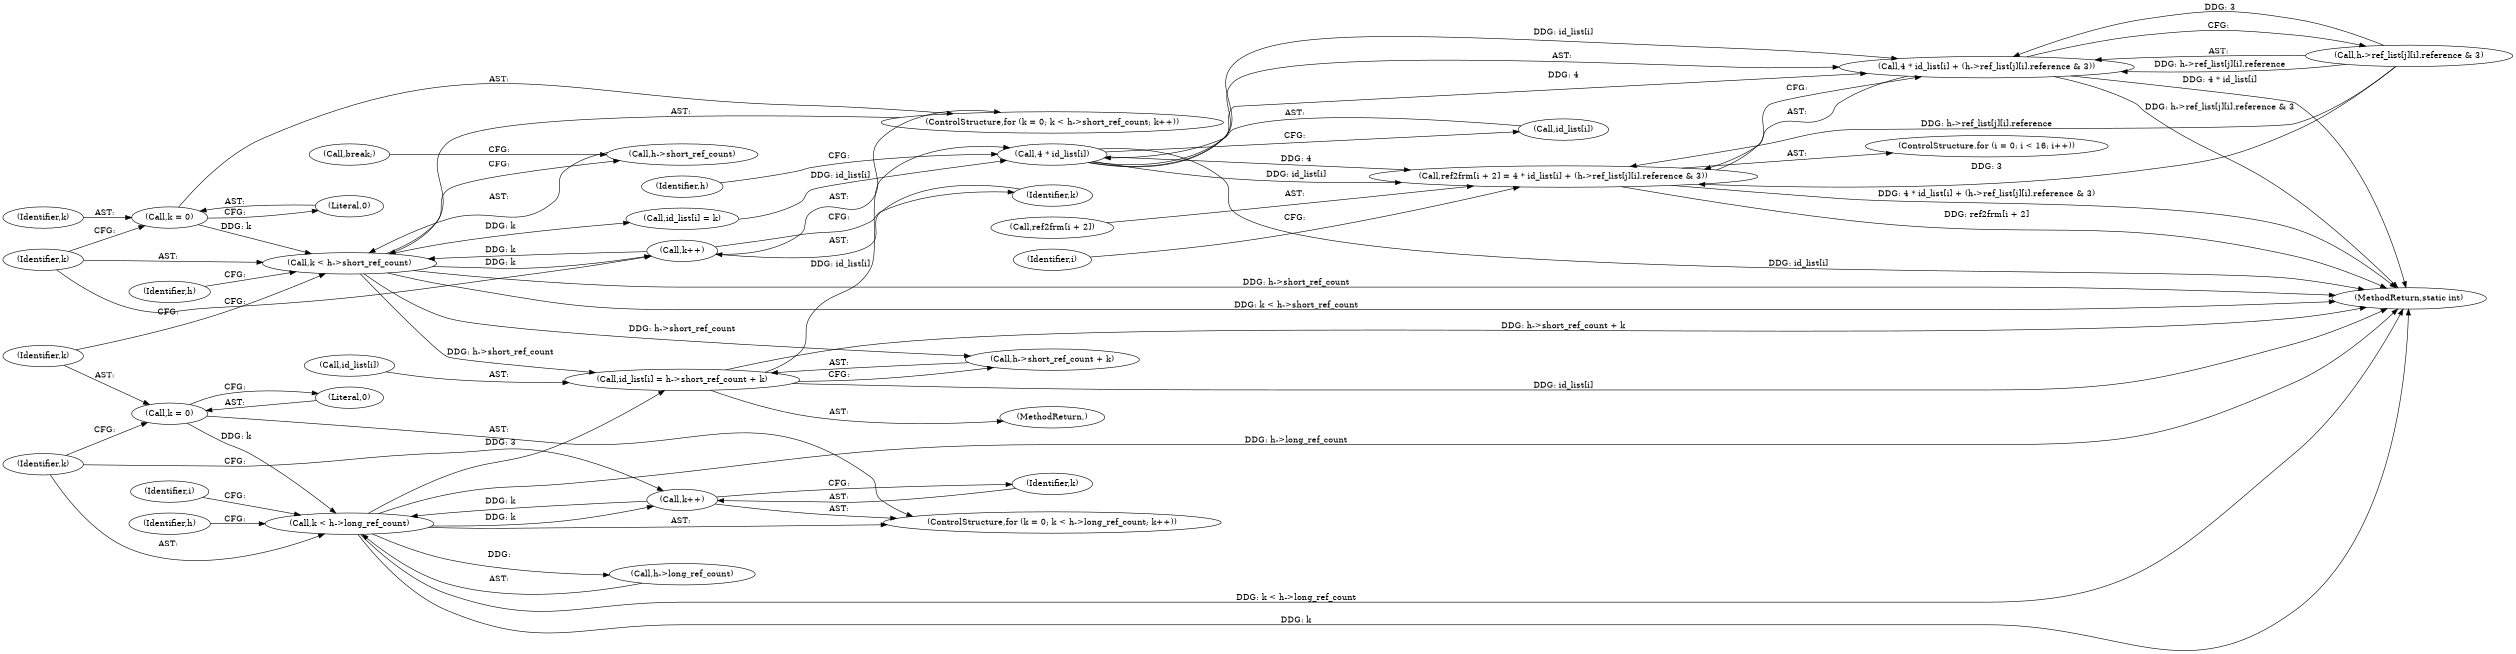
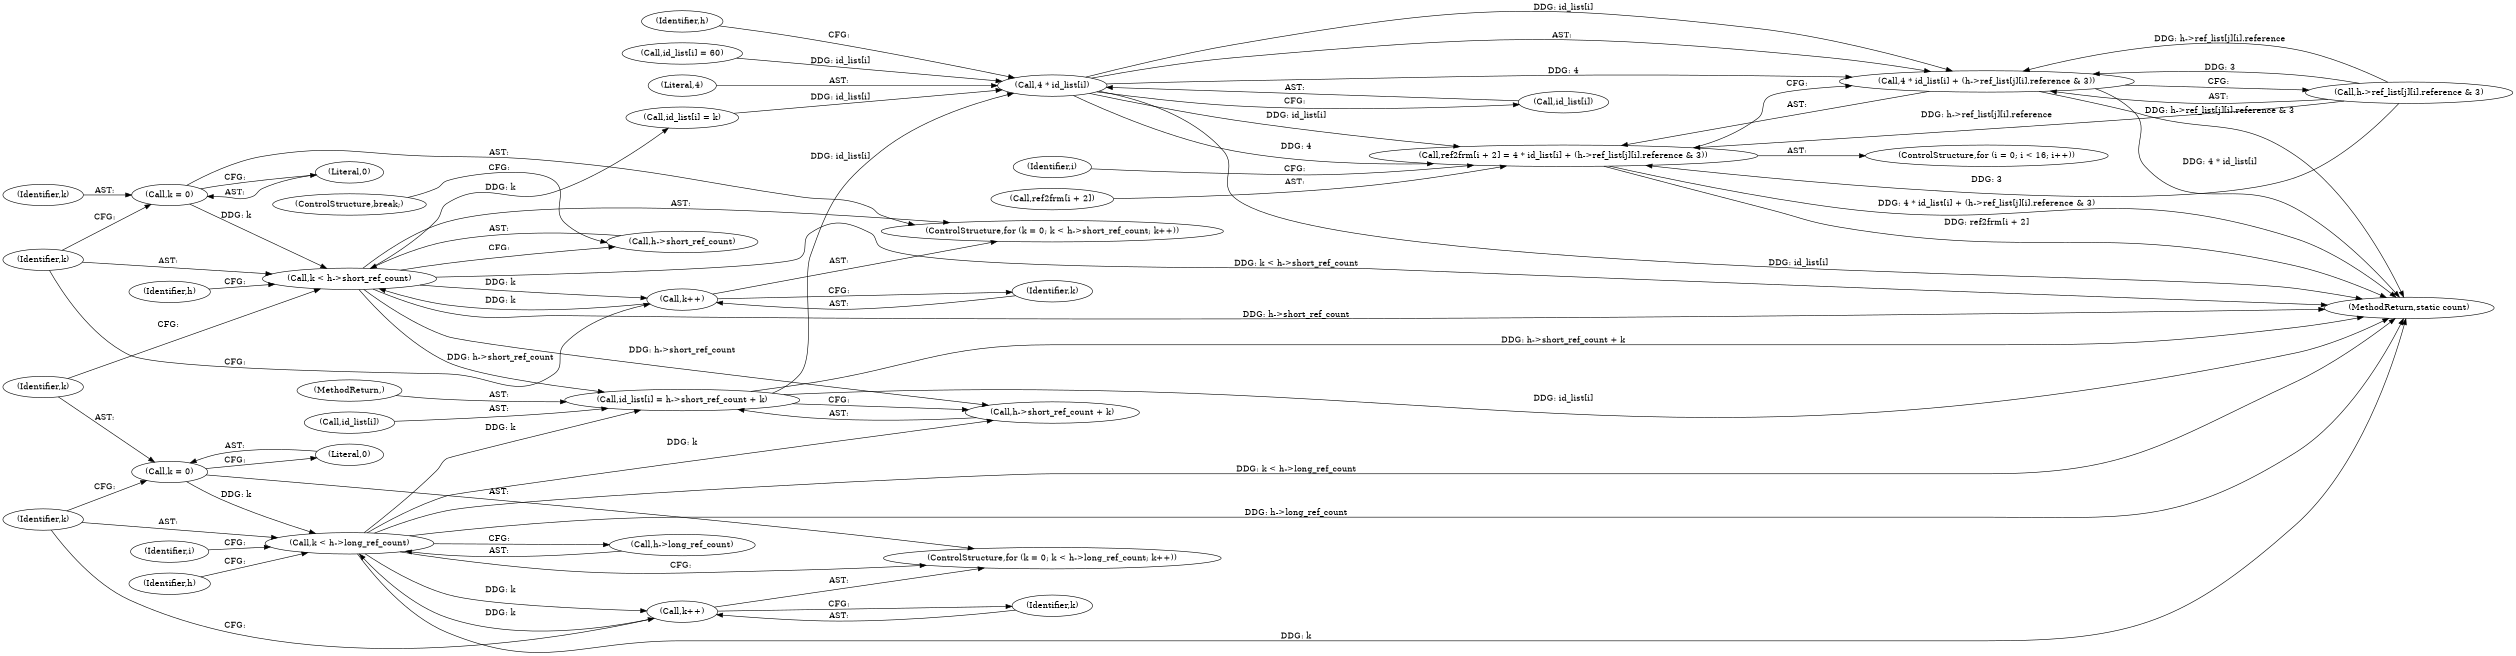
none -> (682, 54)
none -> (682, 86)
(604, 119) -> (647, 208)
(349, 155) -> (349, 205)
(2409, 298) -> (2409, 308)
(852, 421) -> (478, 401)
(501, 443) -> (501, 428)
none -> (673, 463)
(682, 521) -> (682, 566)
(501, 555) -> (501, 539)
